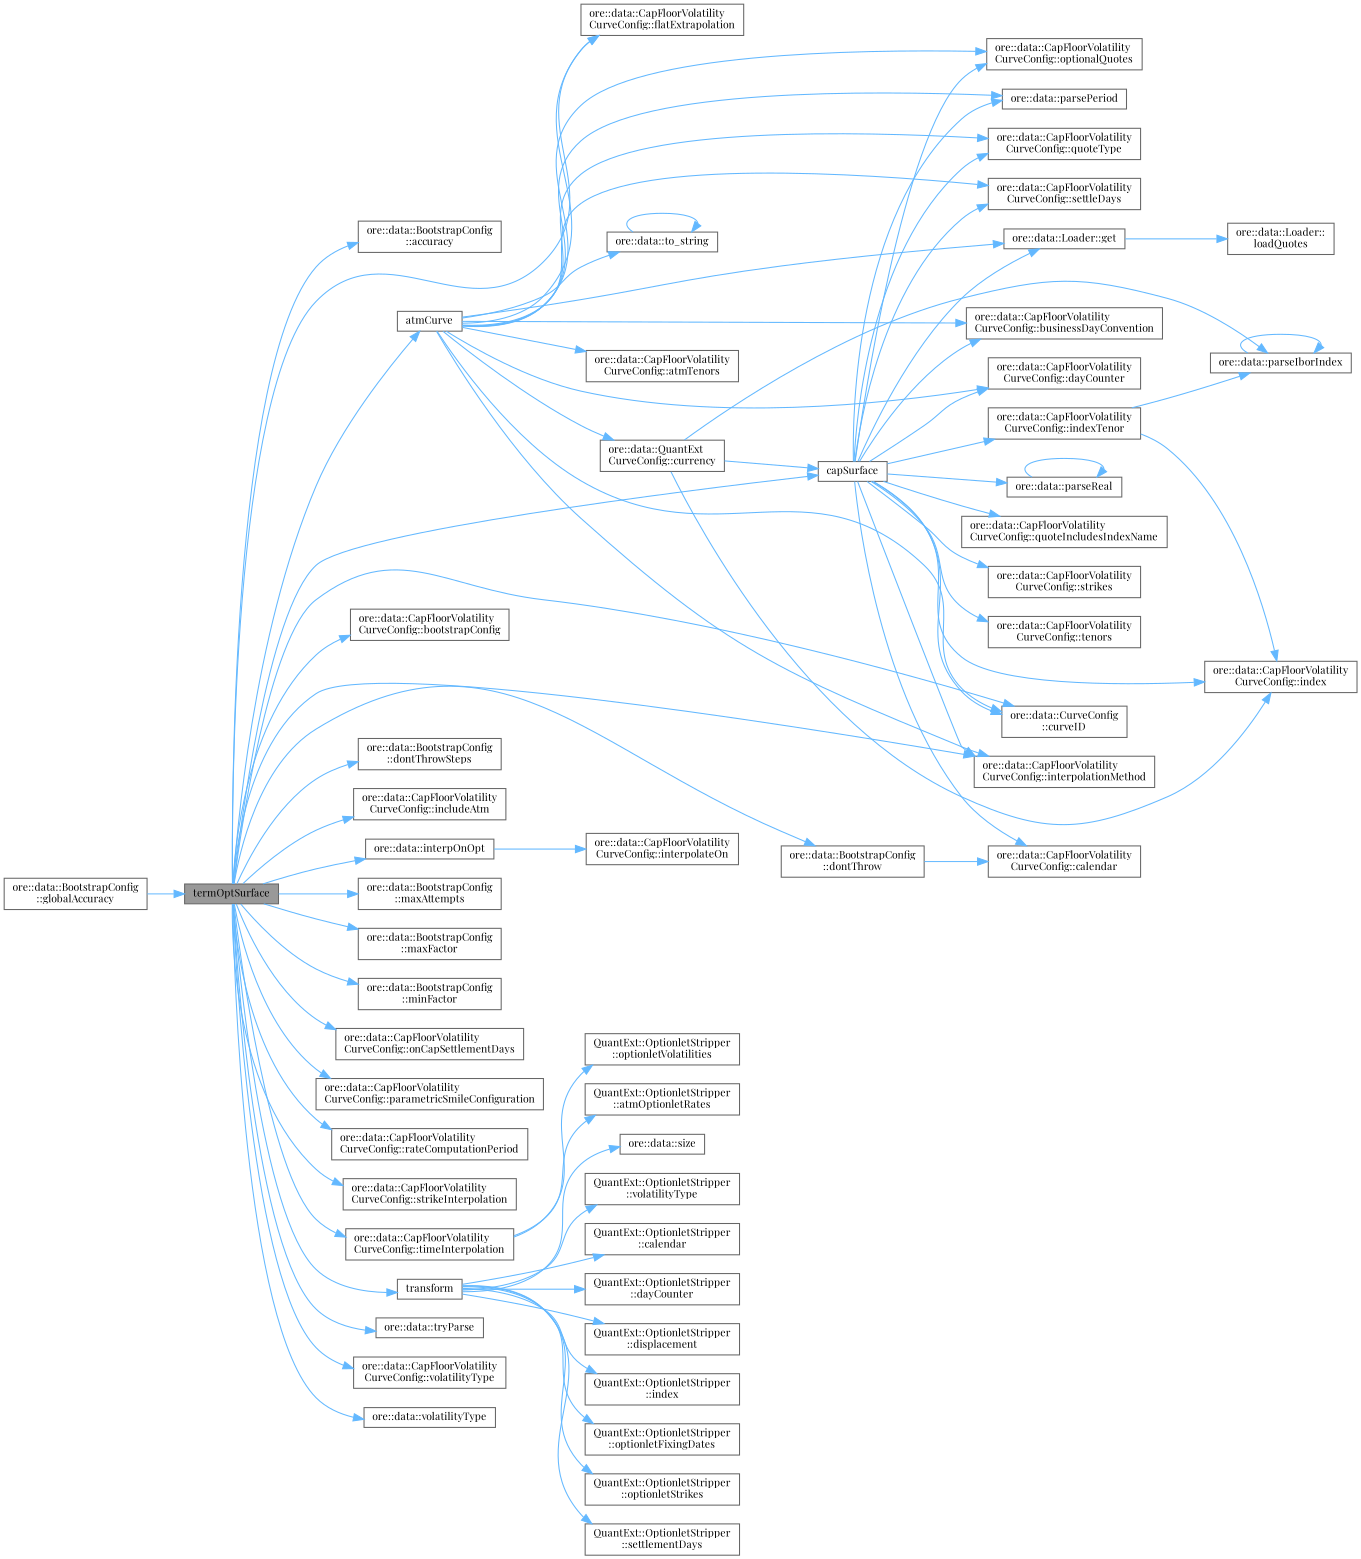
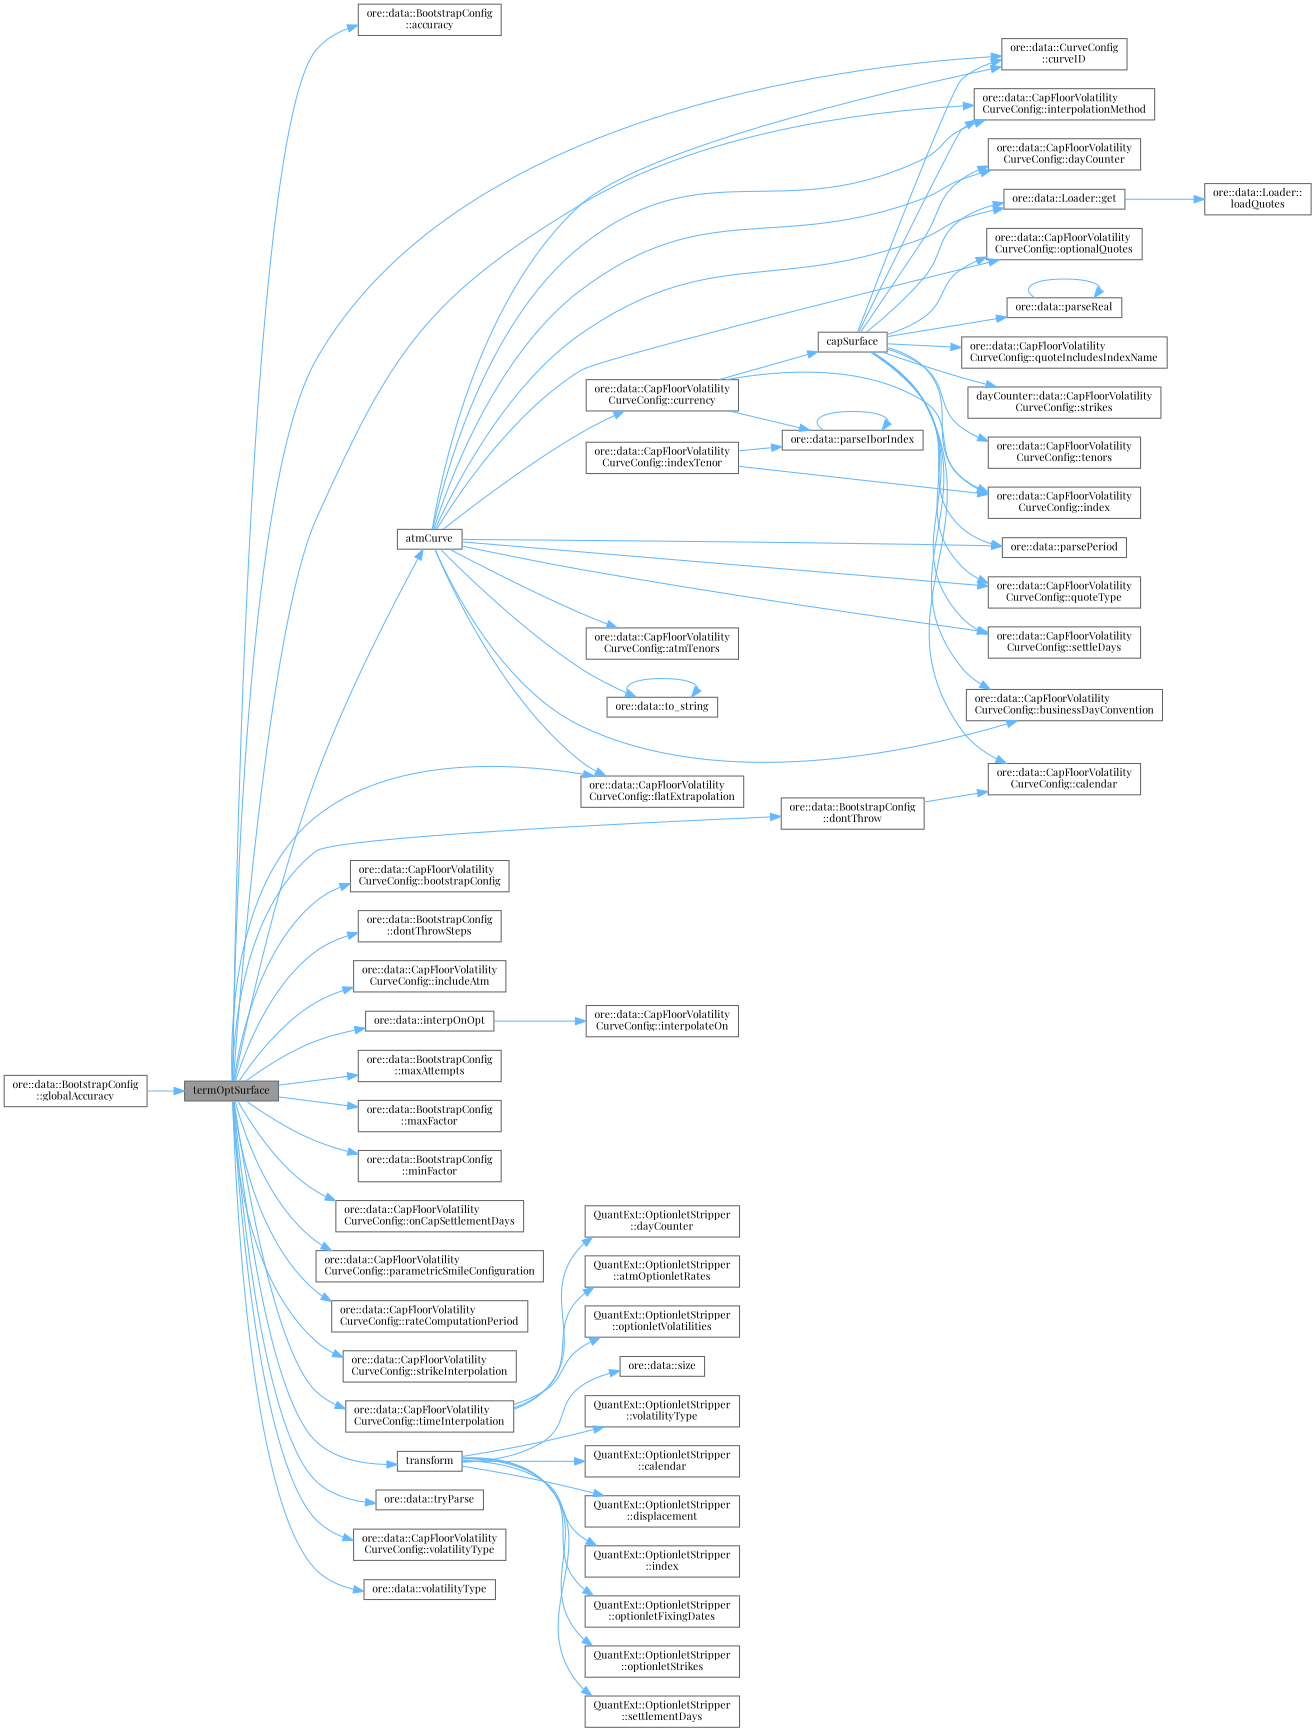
(936, 453) -> none
(662, 456) -> (662, 395)
(396, 538) -> none
(1064, 582) -> (1064, 403)
(527, 1289) -> (562, 1310)
